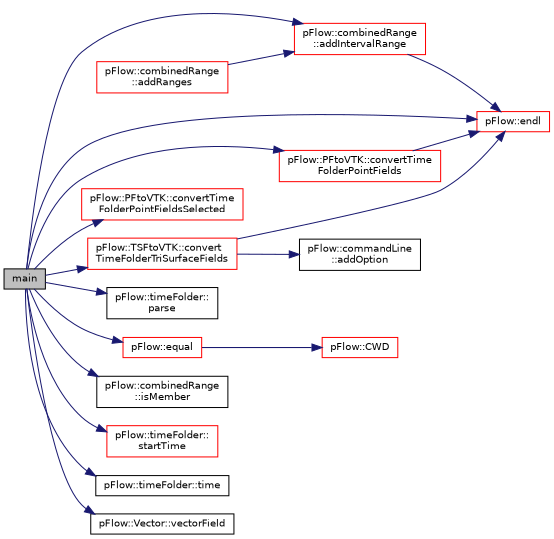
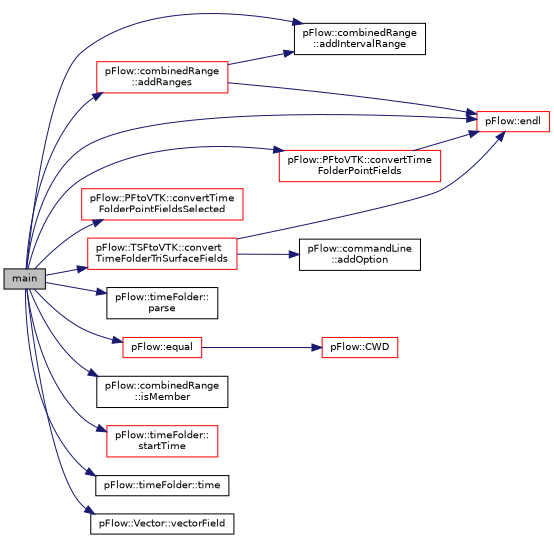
(360, 39) -> (360, 39)
(452, 76) -> (348, 95)
none -> (48, 163)
